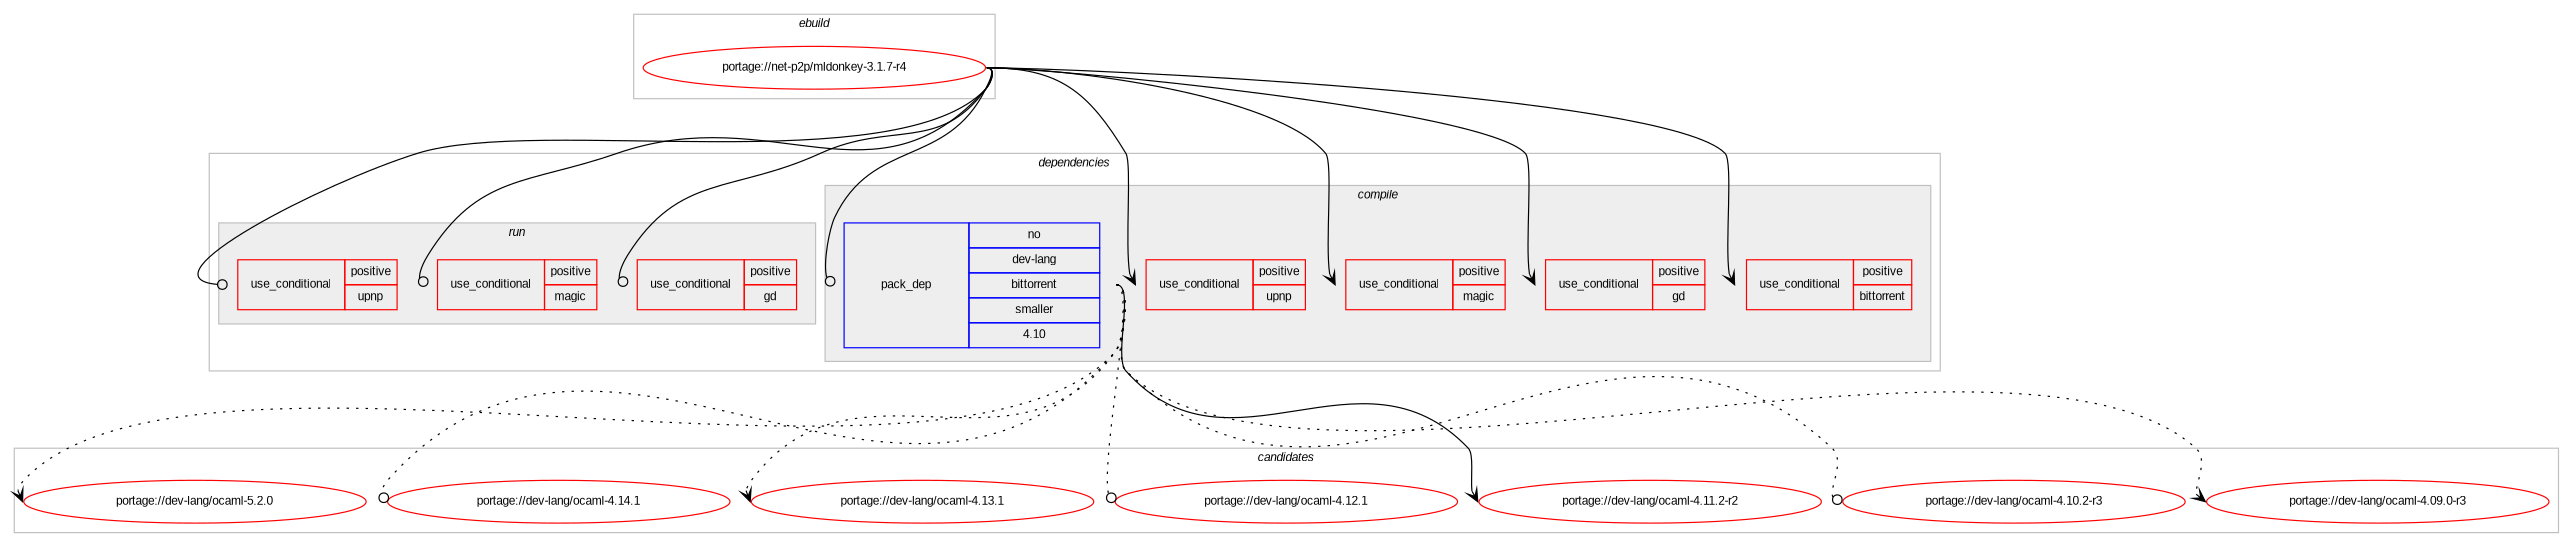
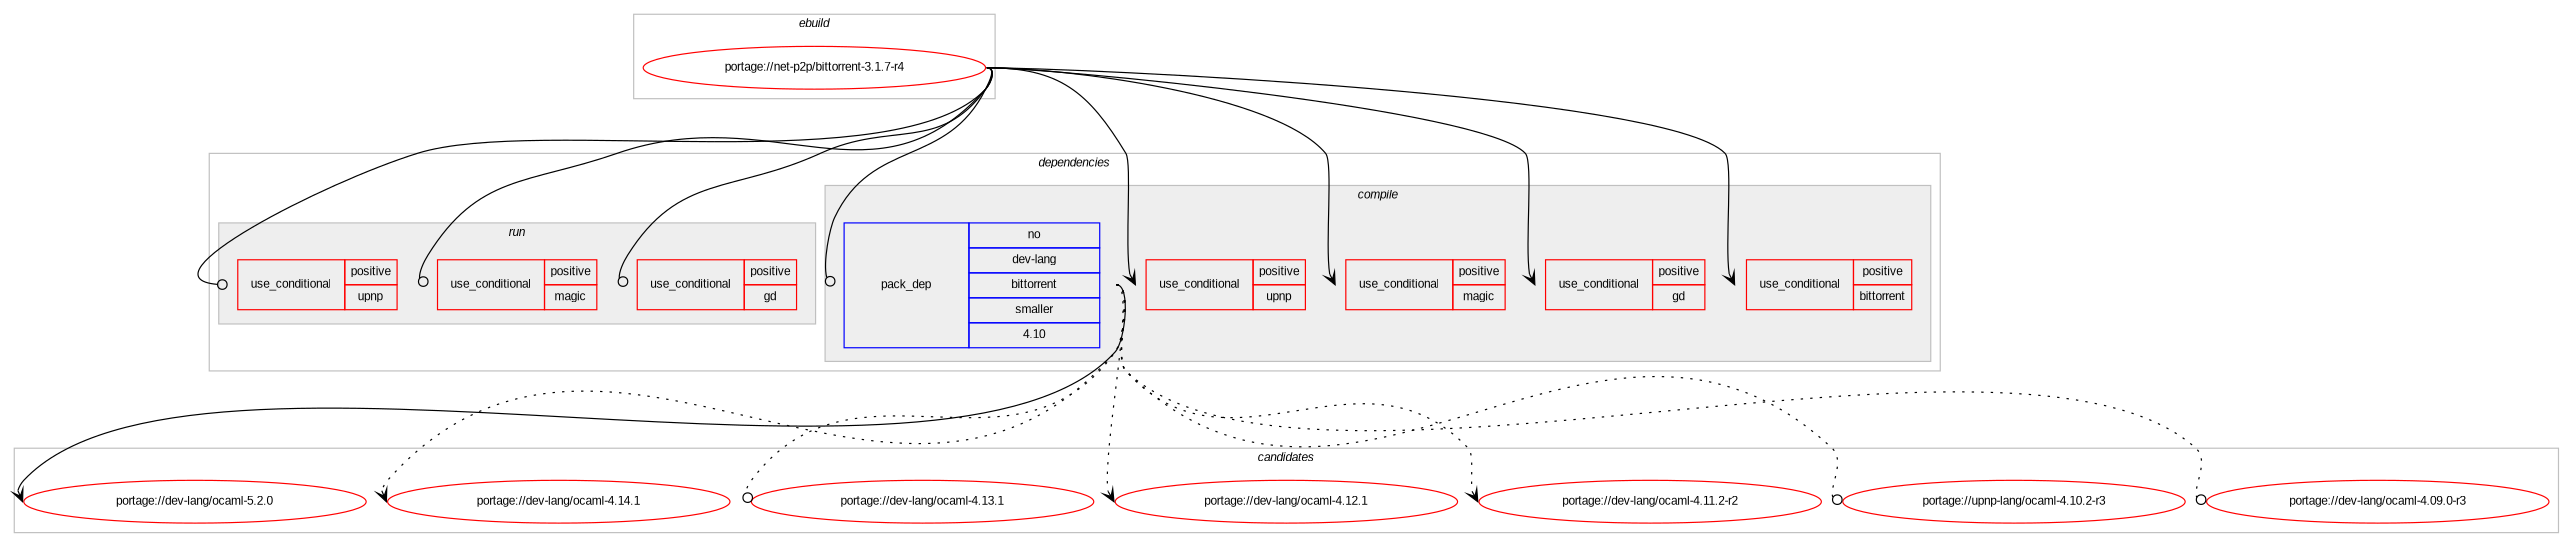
(814, 68) -> (814, 68)
(1116, 388) -> (1116, 387)
(1639, 413) -> (1641, 413)
(737, 414) -> (739, 415)
(1273, 414) -> (1273, 414)
(988, 417) -> (987, 417)
(600, 419) -> (600, 419)
(2014, 502) -> (2014, 502)
